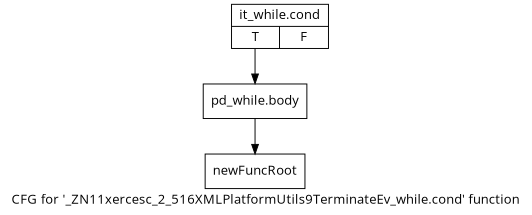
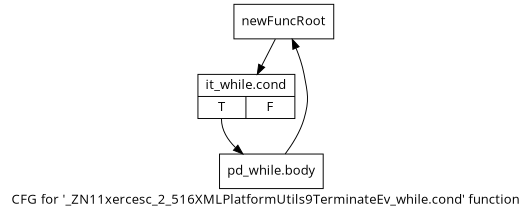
none -> (269, 52)
